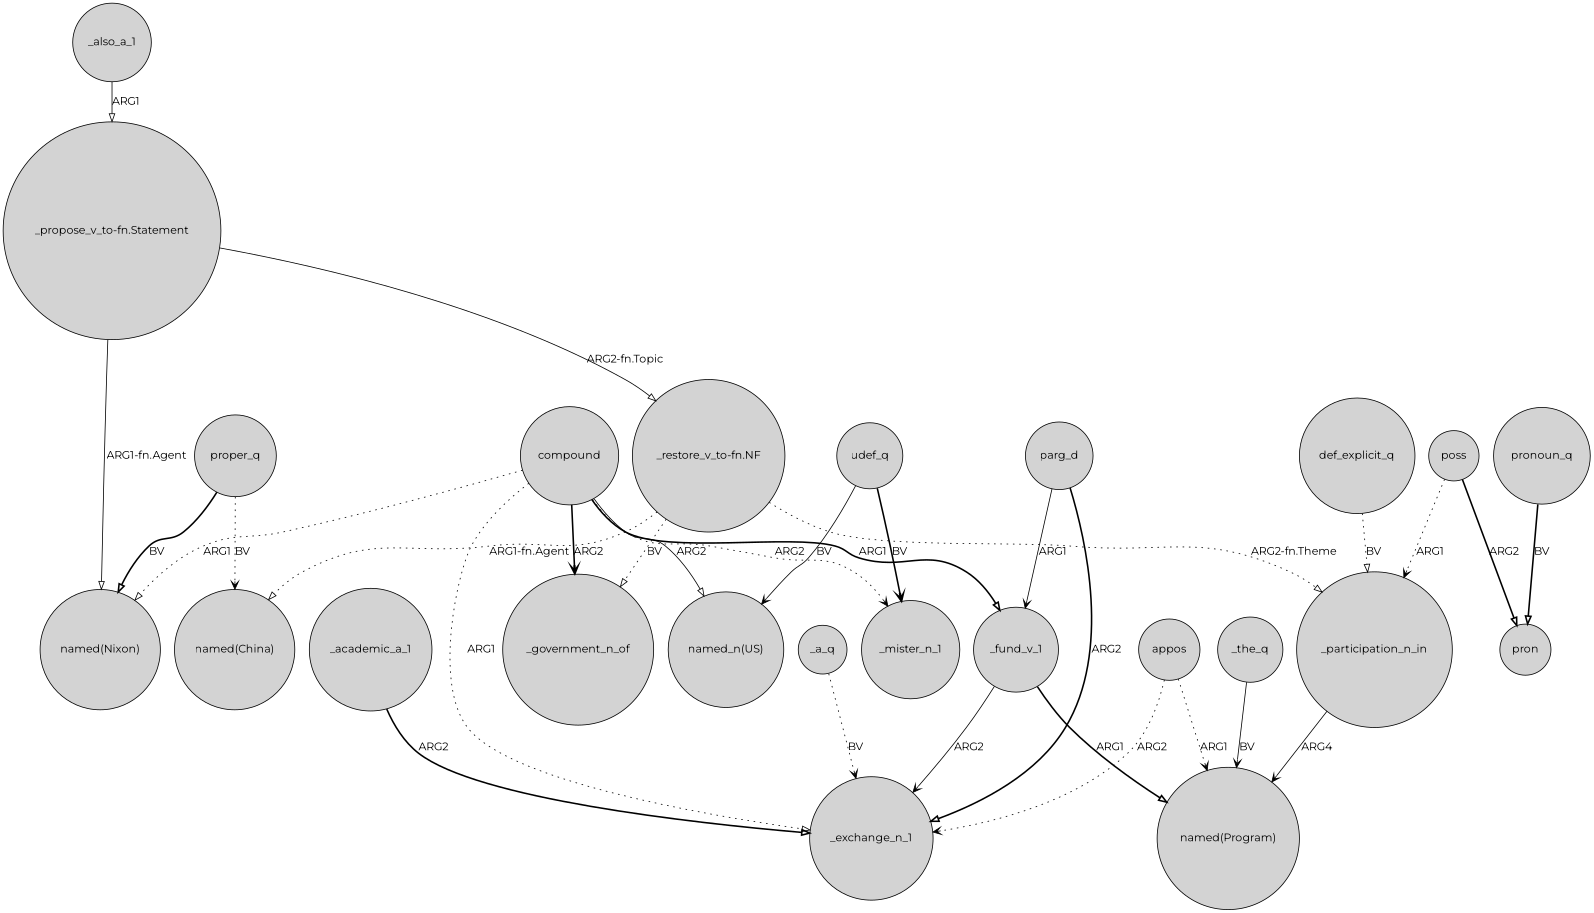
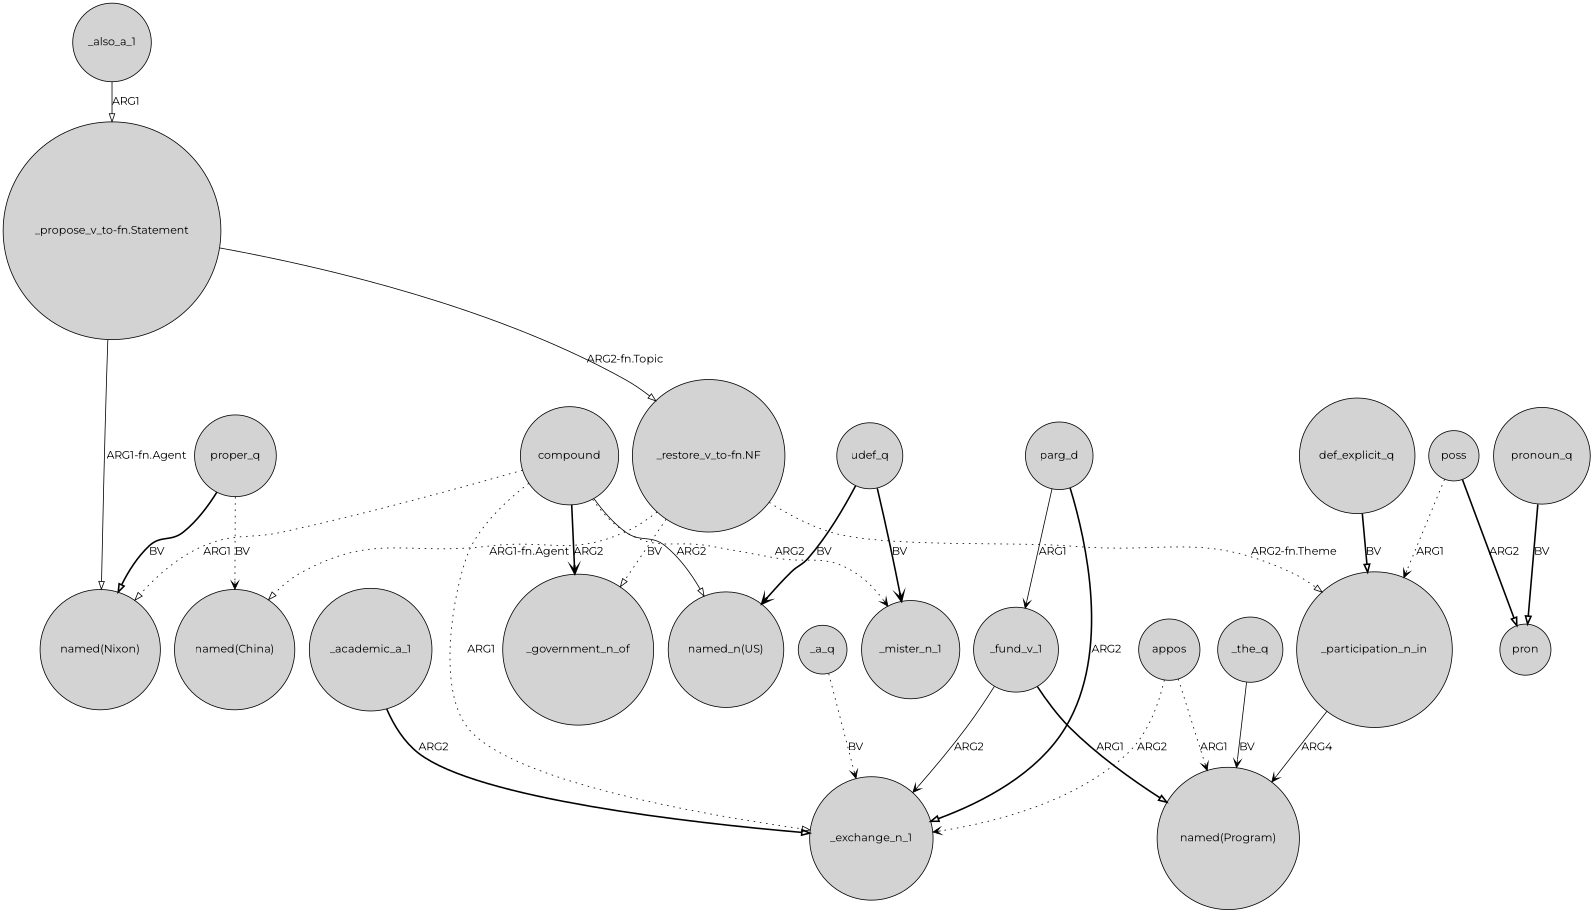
(1365, 539) -> (1365, 539)
(796, 542) -> none
(815, 550) -> (817, 547)
